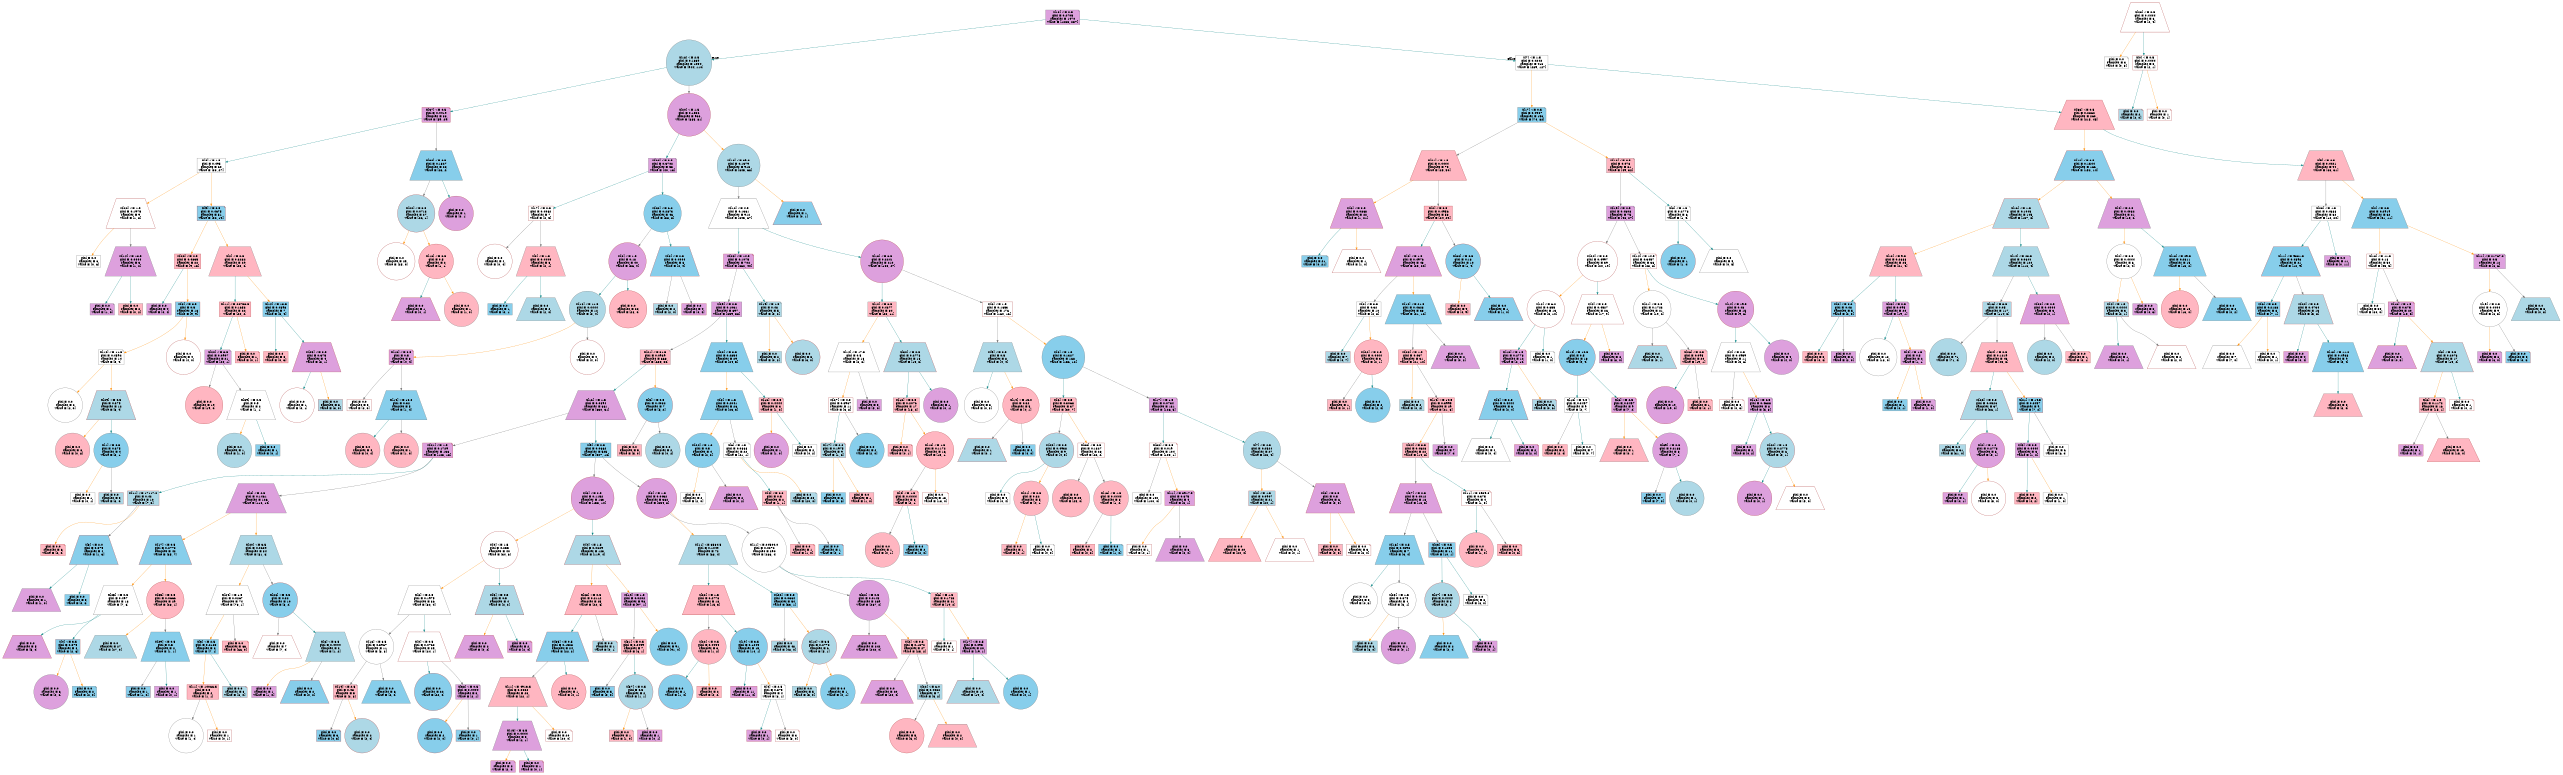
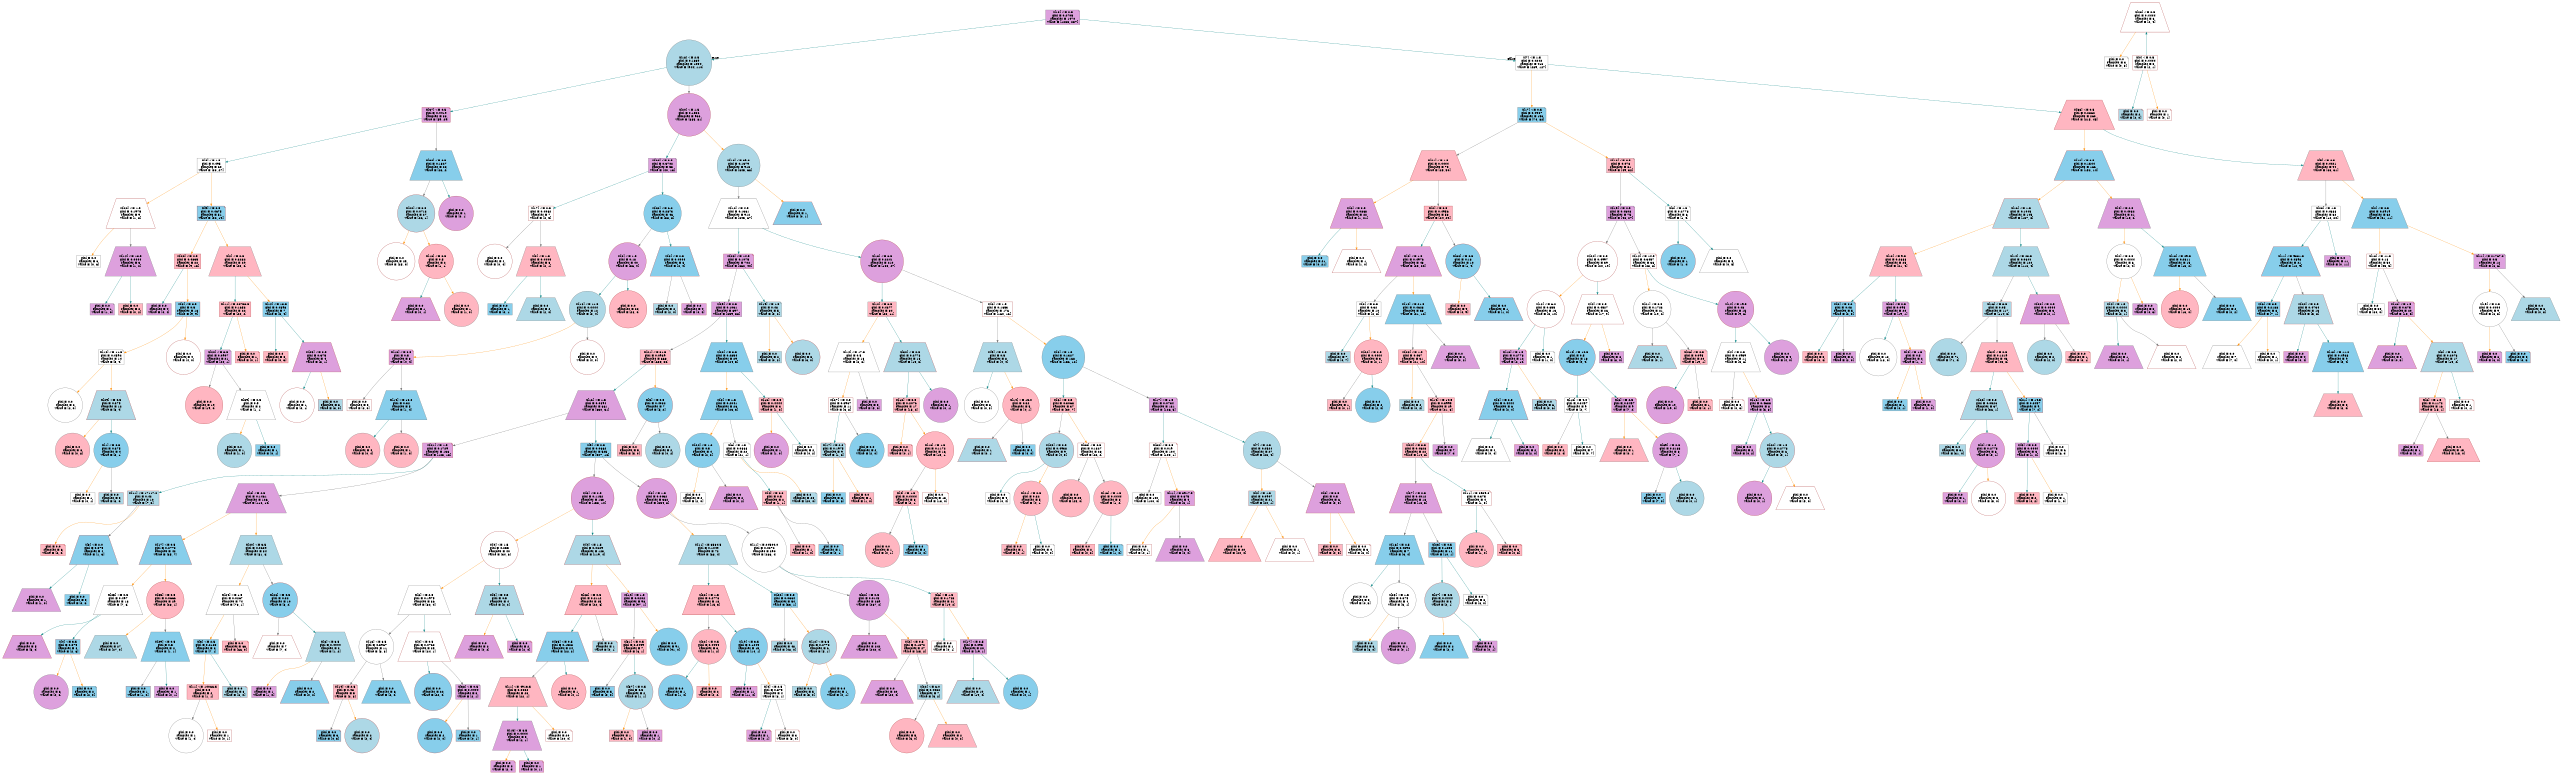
(2144, 43) -> (2146, 45)
